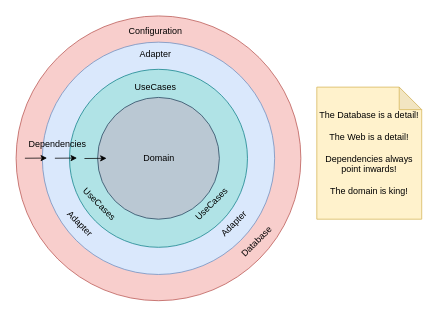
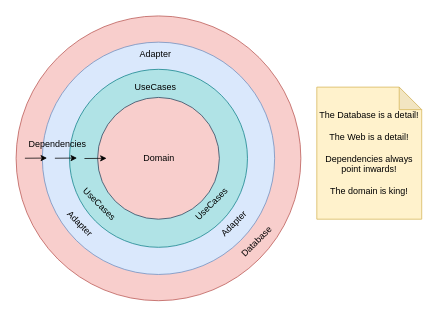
(156, 32) -> none
(158, 158) -> (158, 158)
